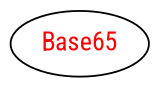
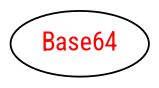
(80, 44) -> (80, 44)
